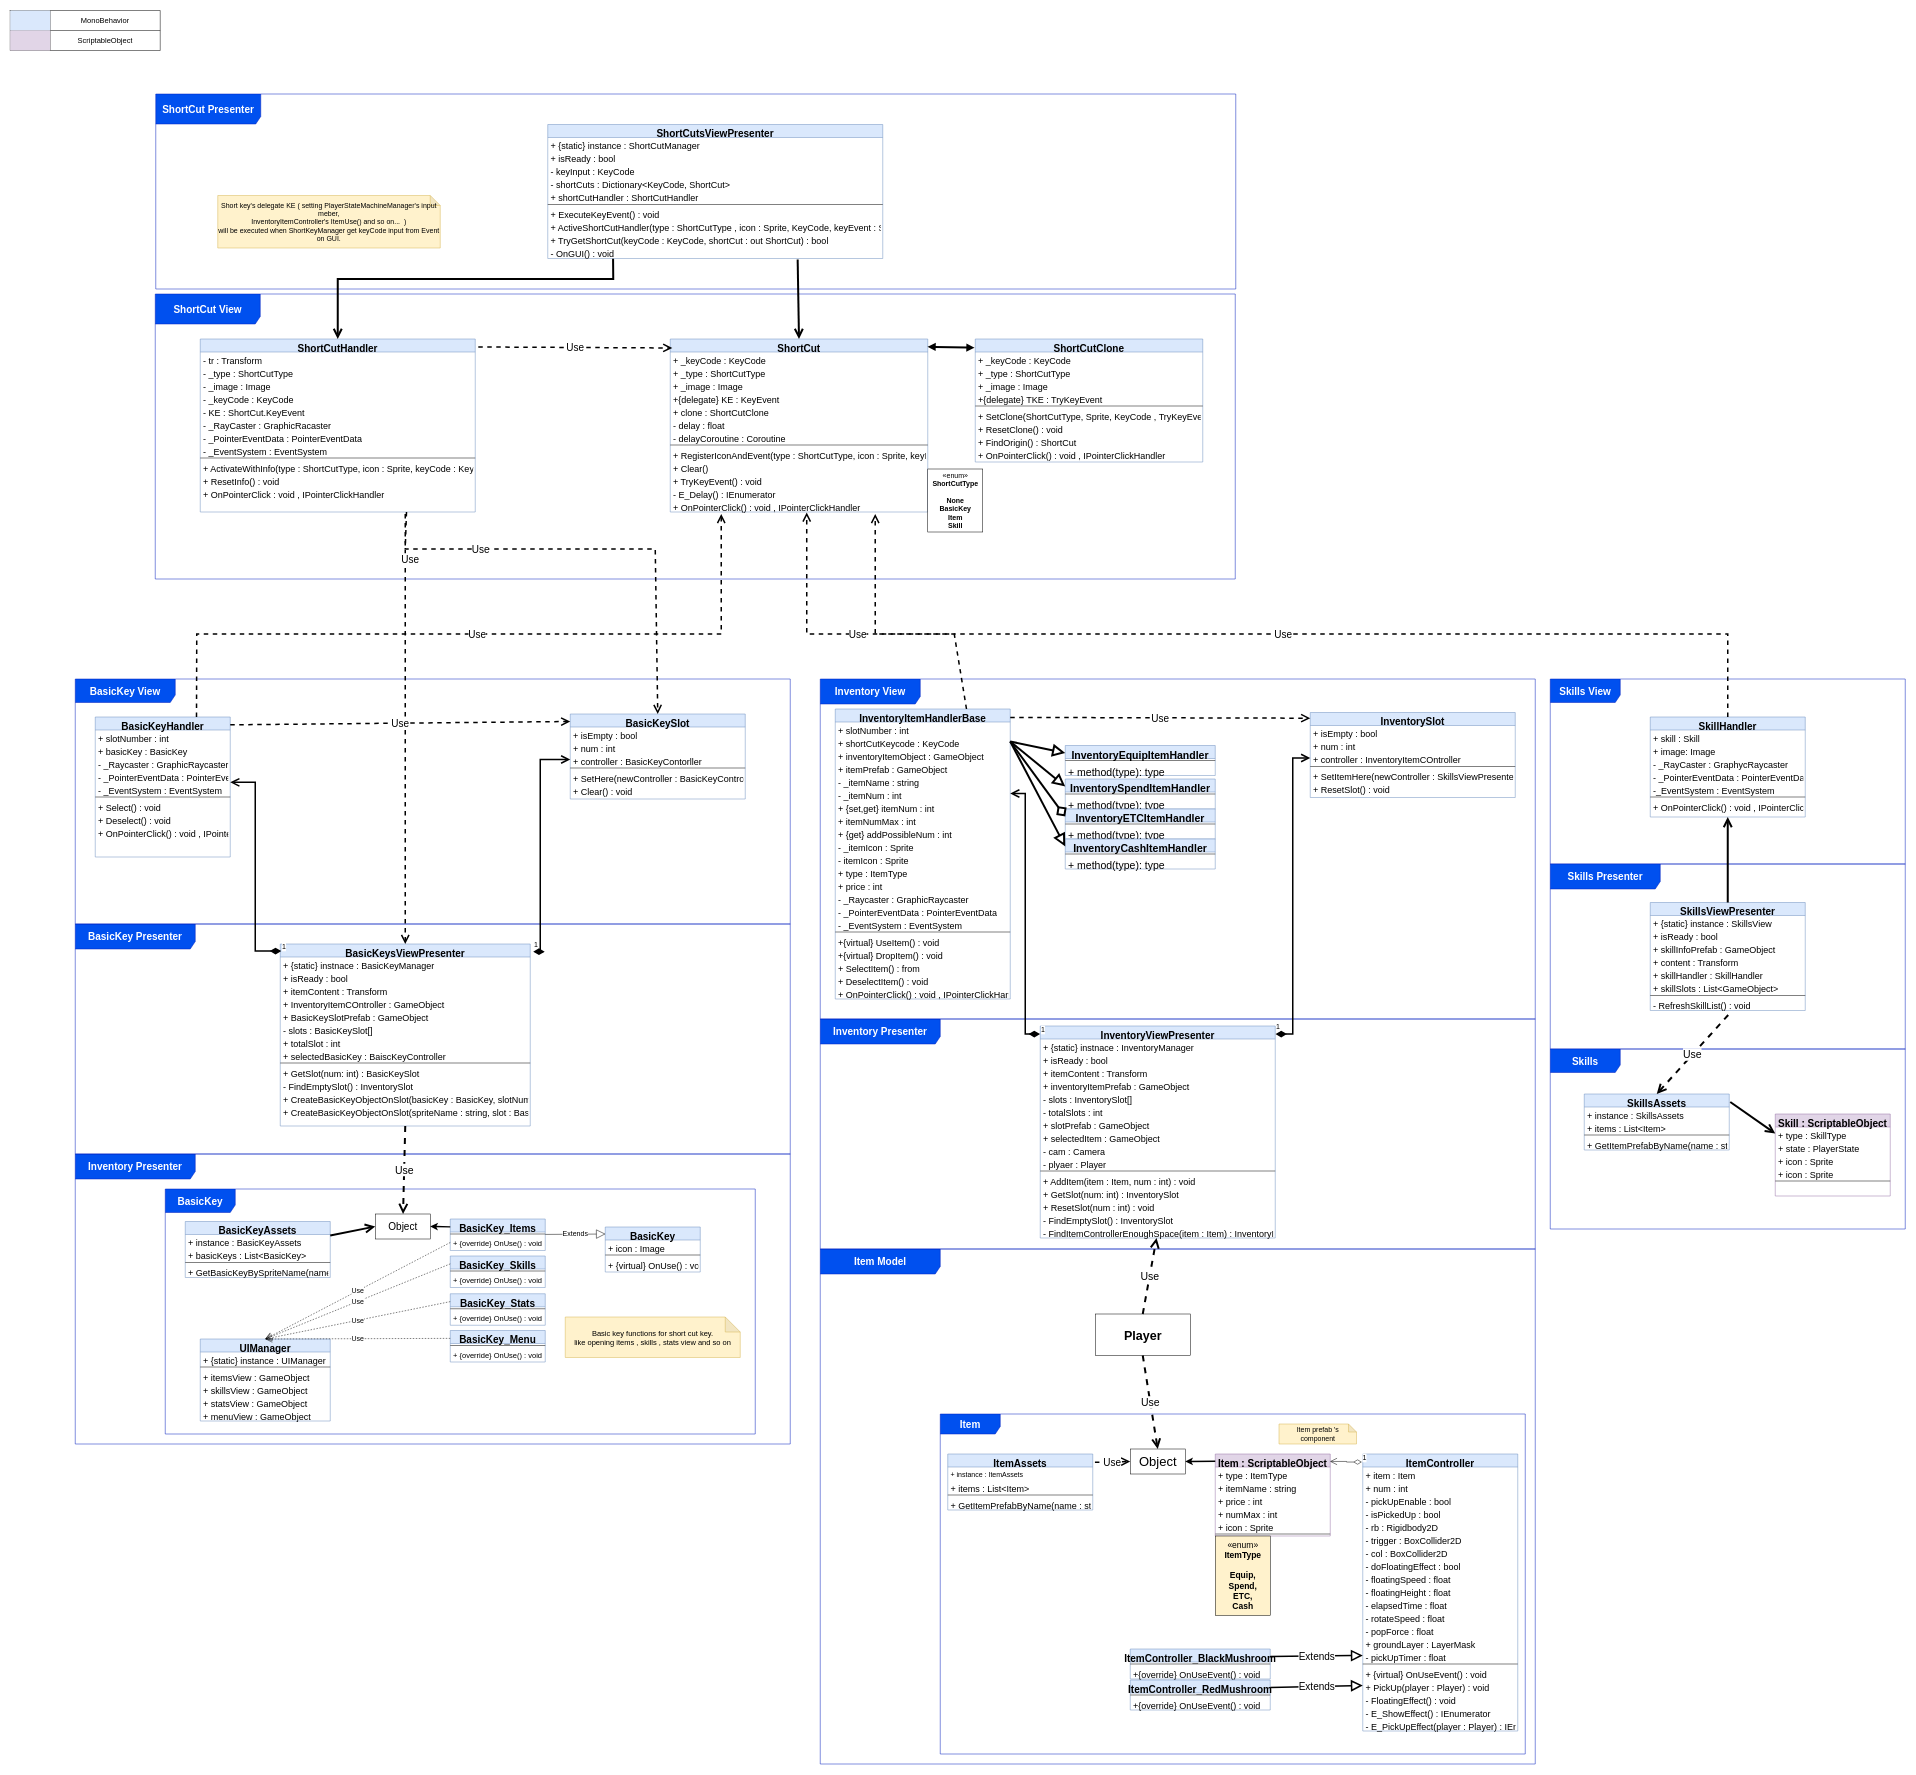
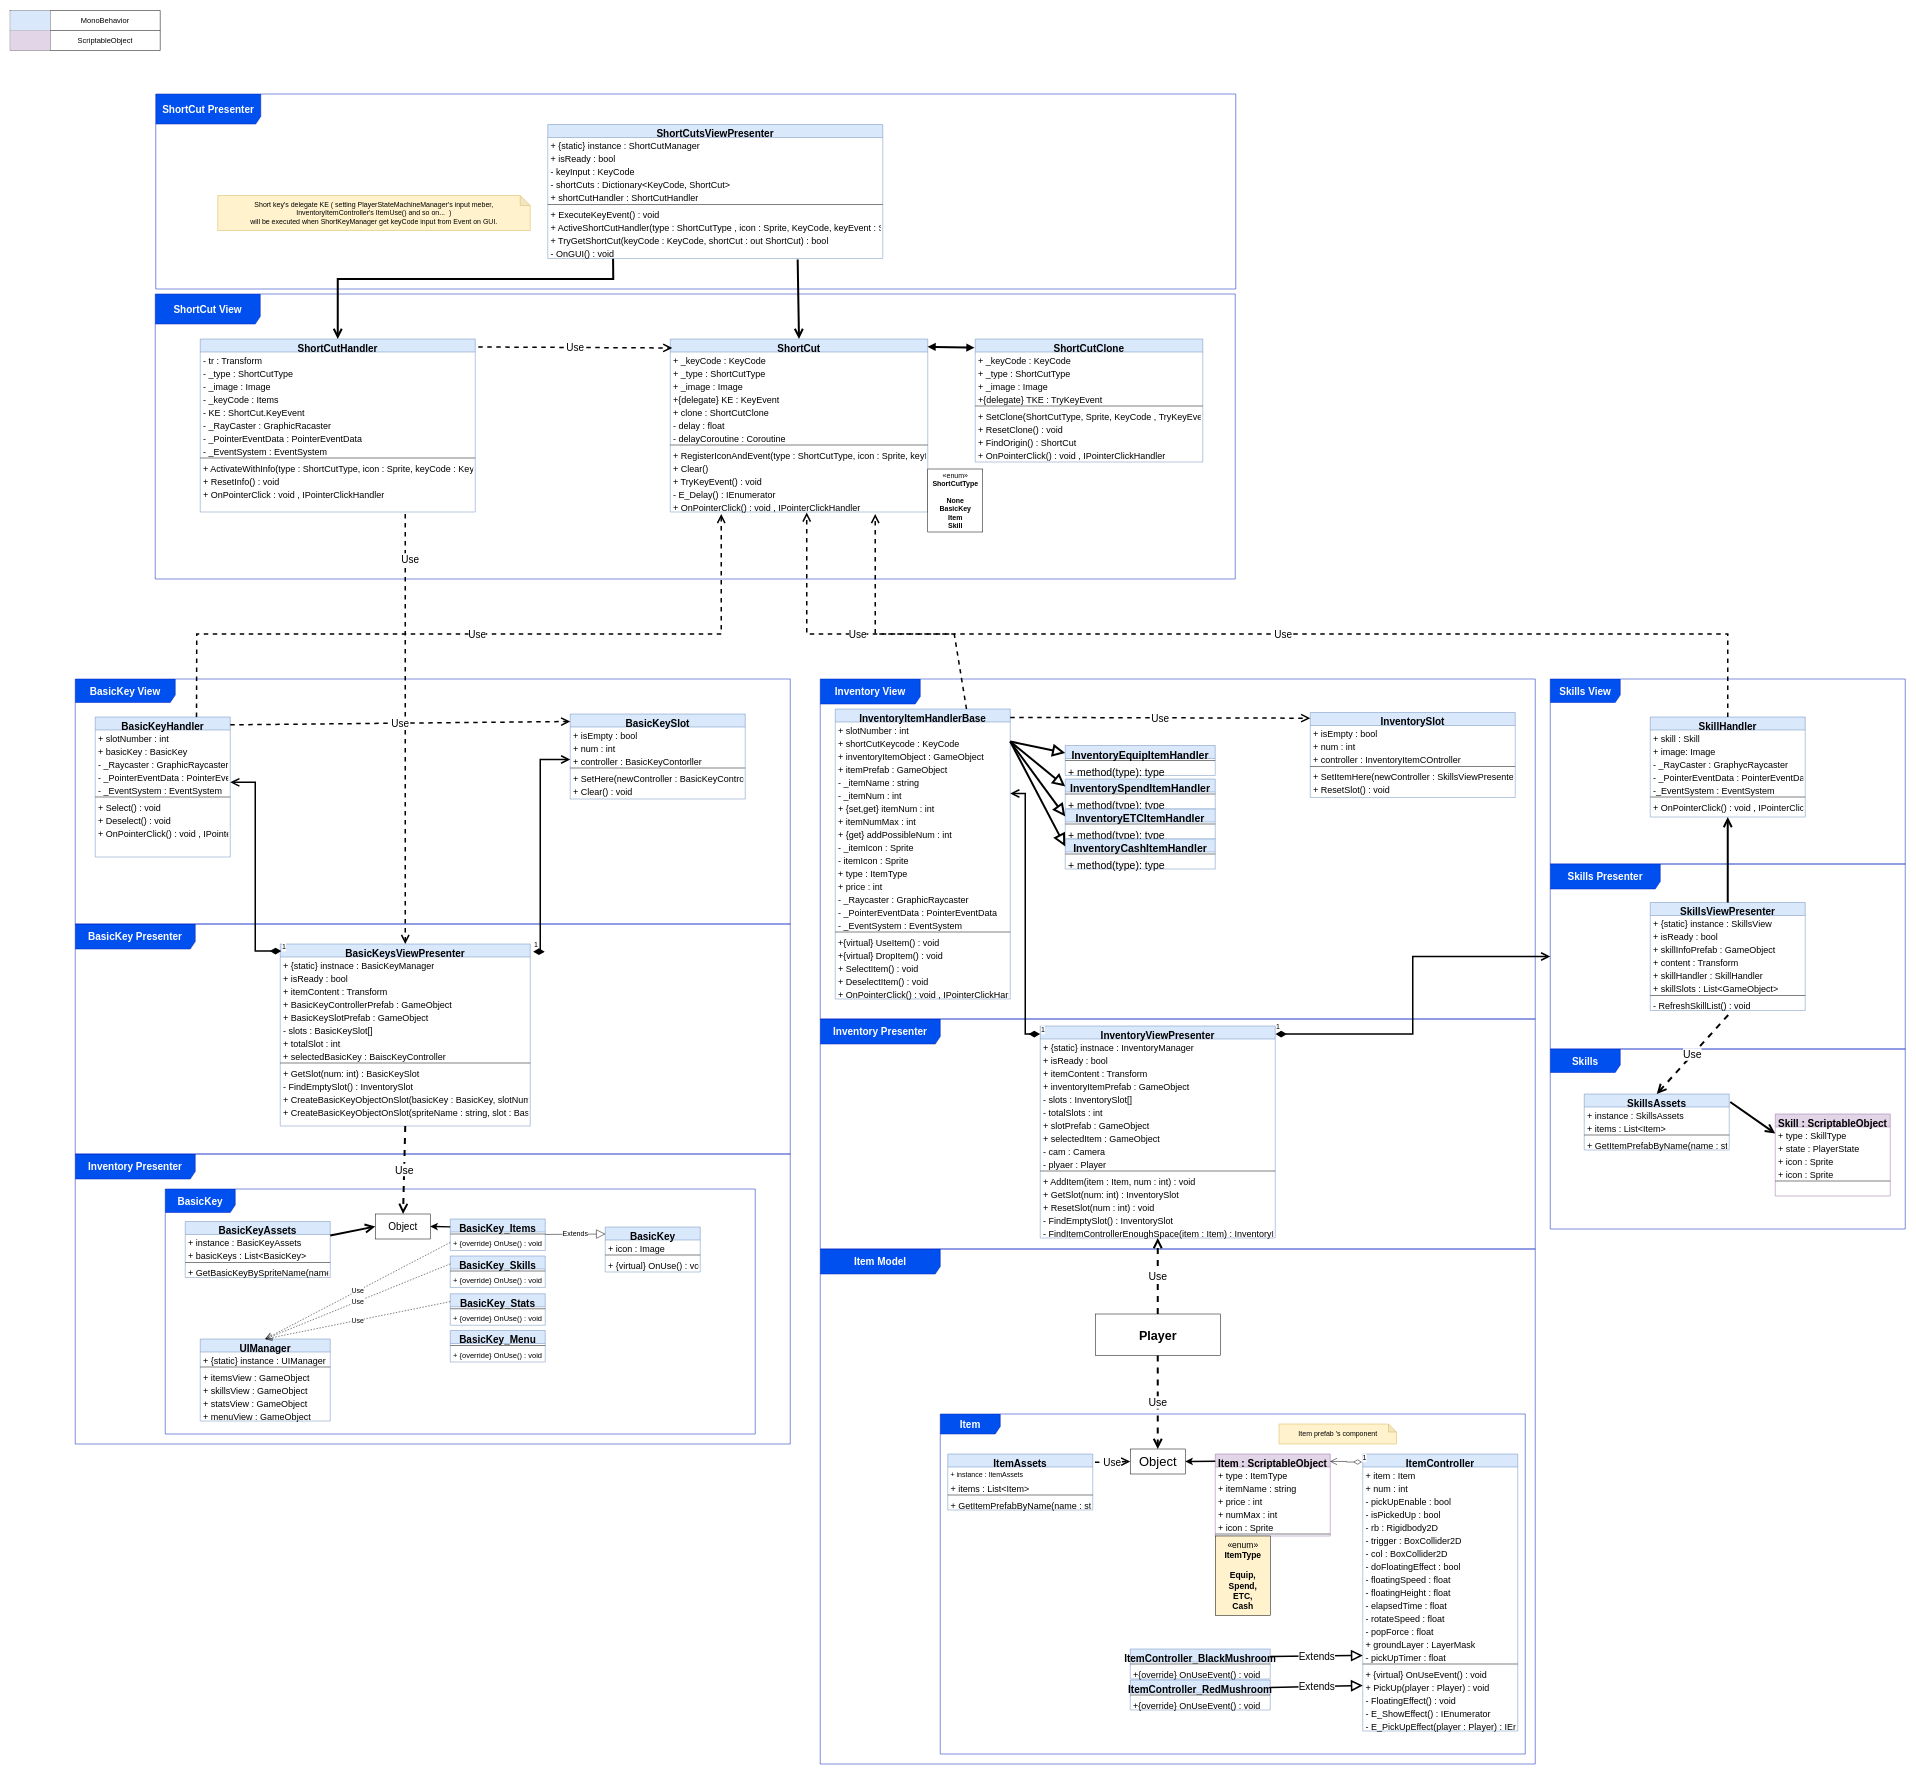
(329, 222) -> (374, 213)
(249, 400) -> (244, 400)
(611, 549) -> none
(1057, 805) -> (1057, 805)
(1293, 891) -> (1413, 989)
(885, 969) -> (884, 969)
(372, 1005) -> (373, 1005)
(1143, 1335) -> (1158, 1335)
(653, 1337) -> none
(390, 1338) -> none
(1318, 1434) -> (1338, 1434)
